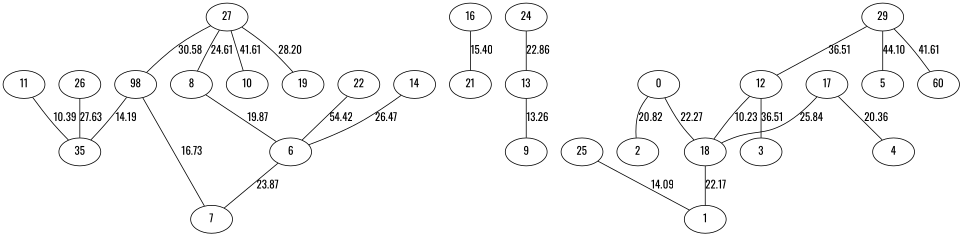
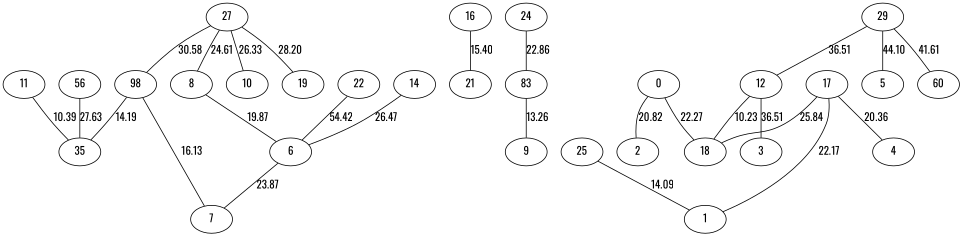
(251, 51) -> (251, 51)
(80, 84) -> (80, 84)
(526, 84) -> (526, 84)
(192, 152) -> (192, 152)
(705, 186) -> (793, 169)
